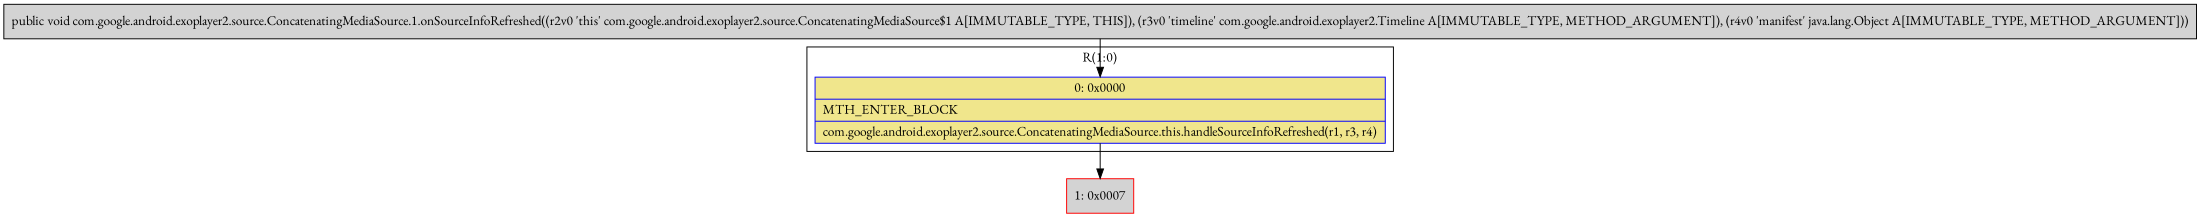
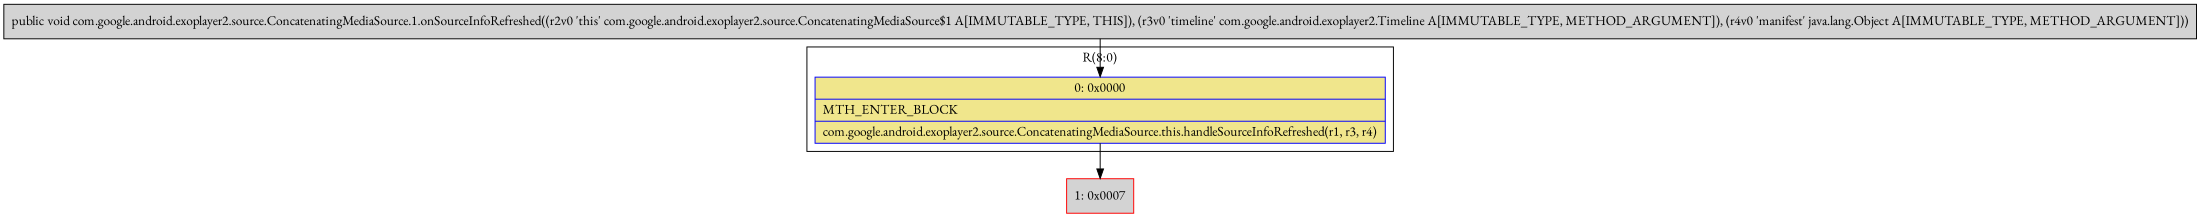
(1100, 58) -> (1100, 58)
